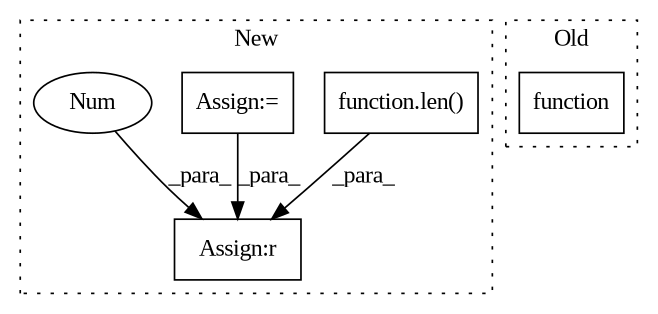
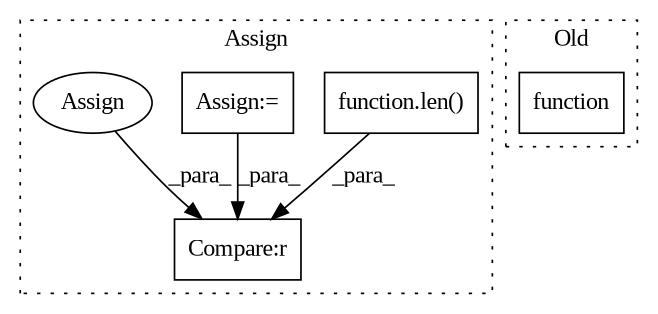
(256, 40) -> (256, 40)
(93, 103) -> (93, 103)
(238, 250) -> (238, 250)
